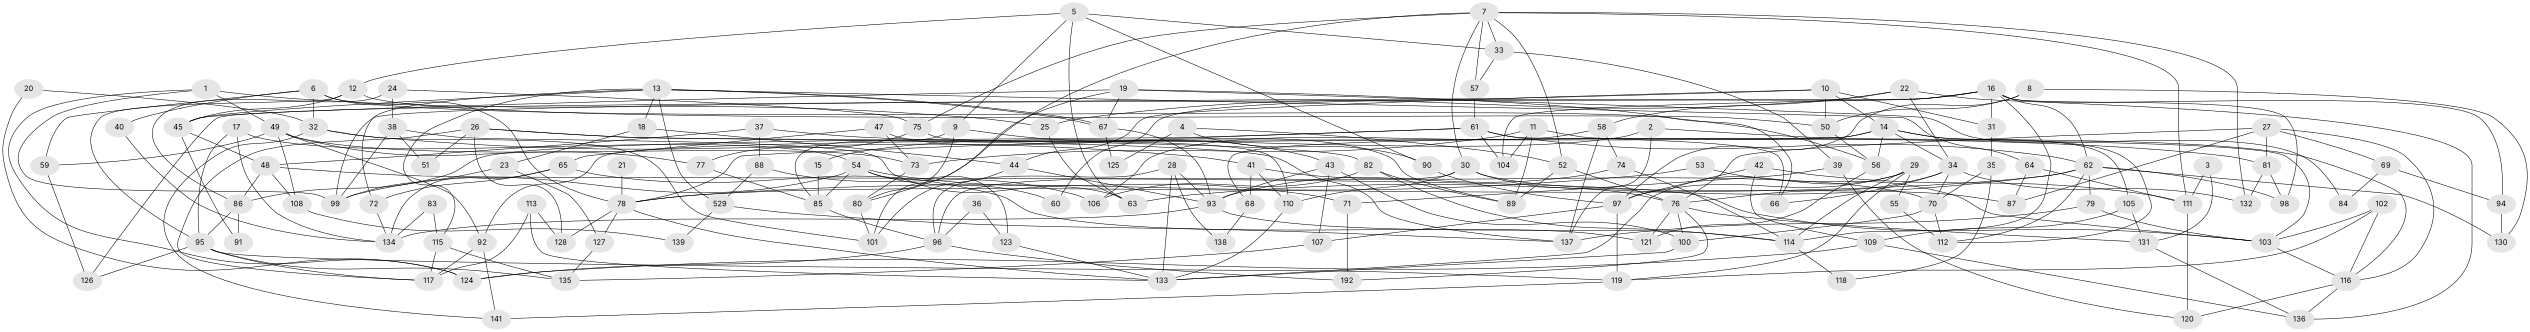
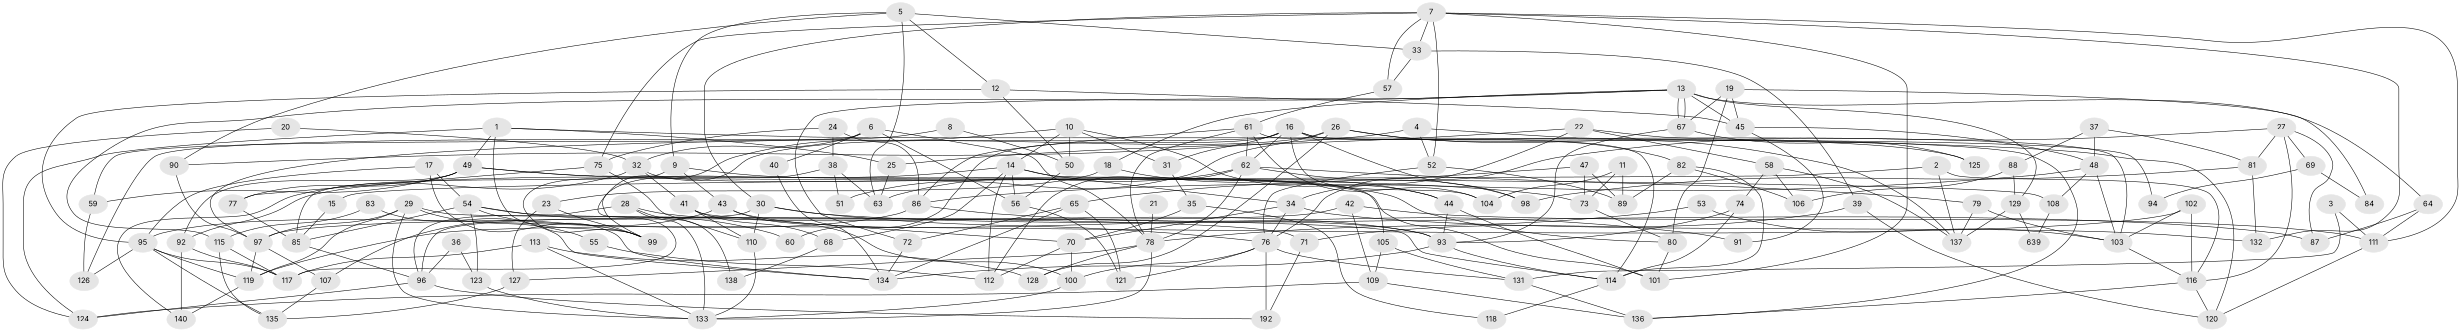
none -> (1433, 138)
(720, 204) -> (2015, 204)
(1775, 204) -> none
(679, 243) -> (2034, 243)
(2501, 243) -> none
(497, 319) -> (181, 319)
